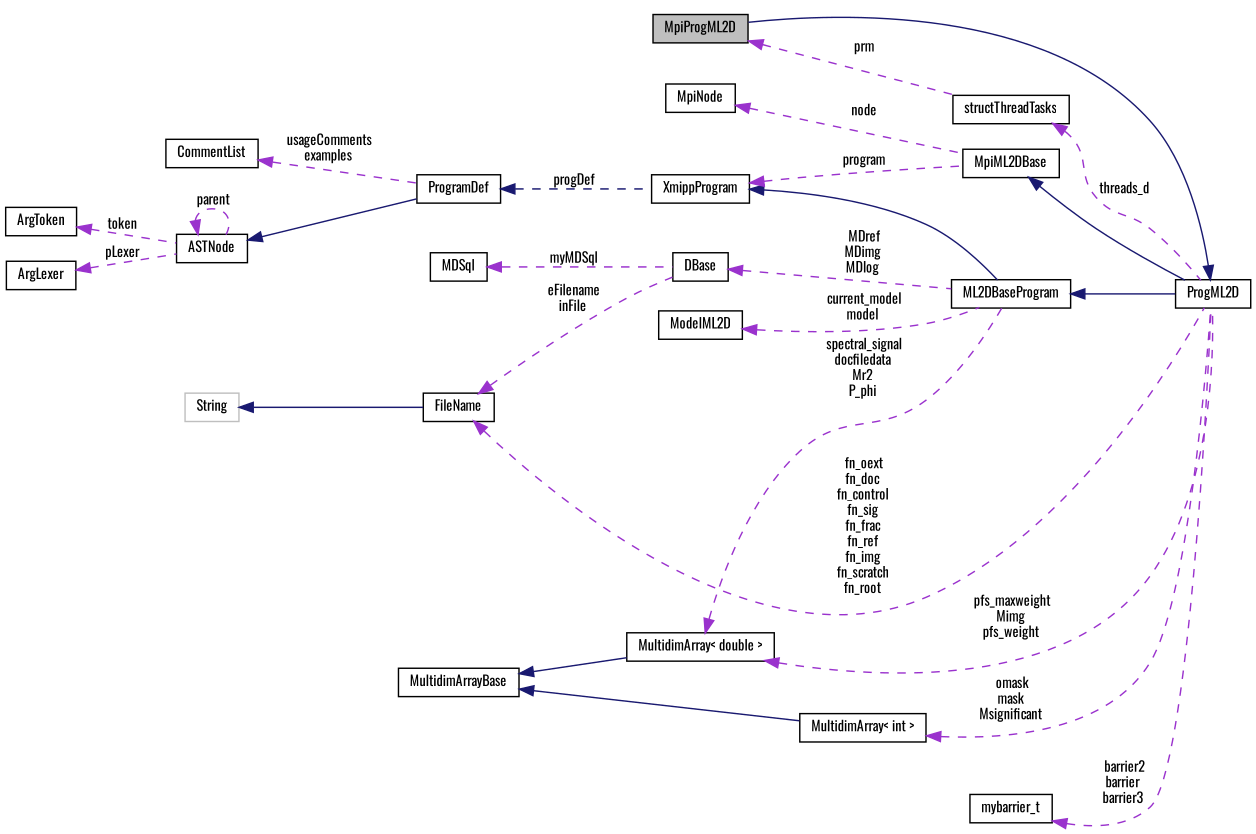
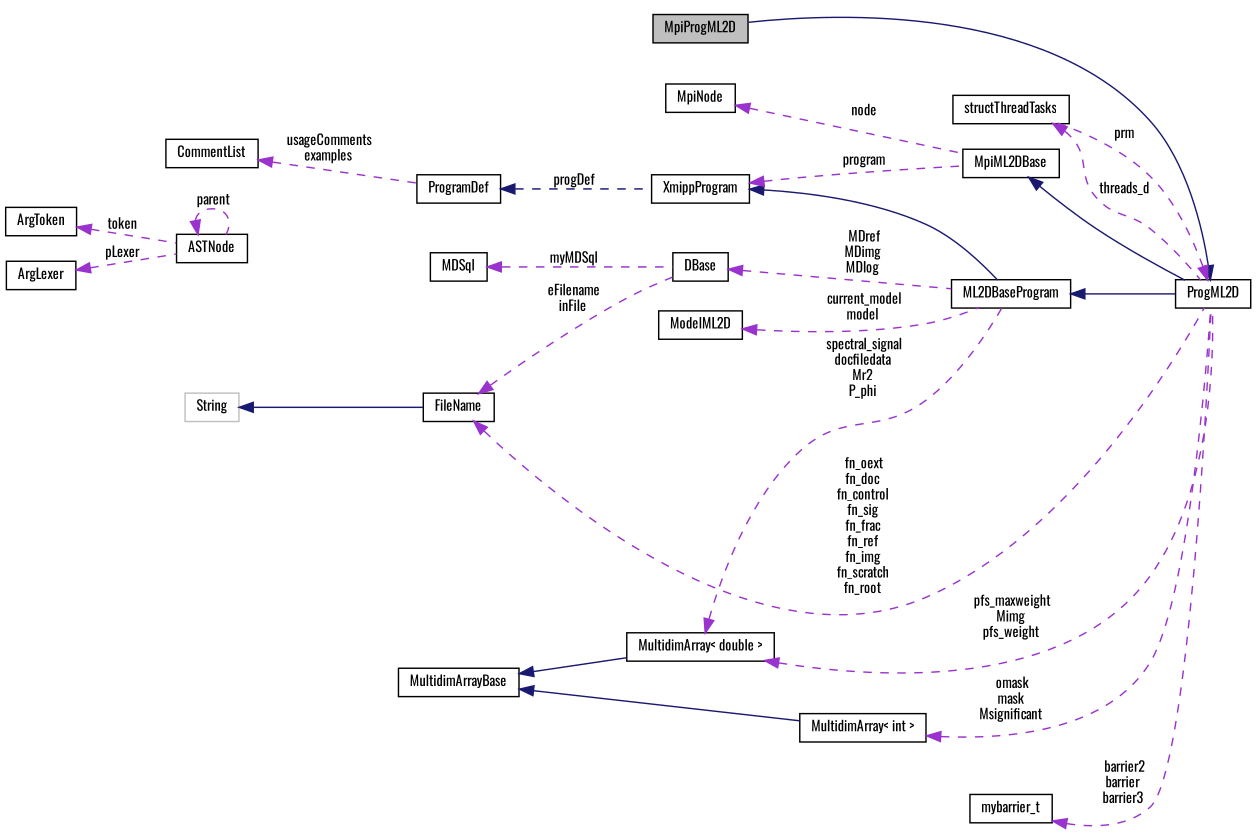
(860, 70) -> (1149, 176)
(339, 218) -> none
